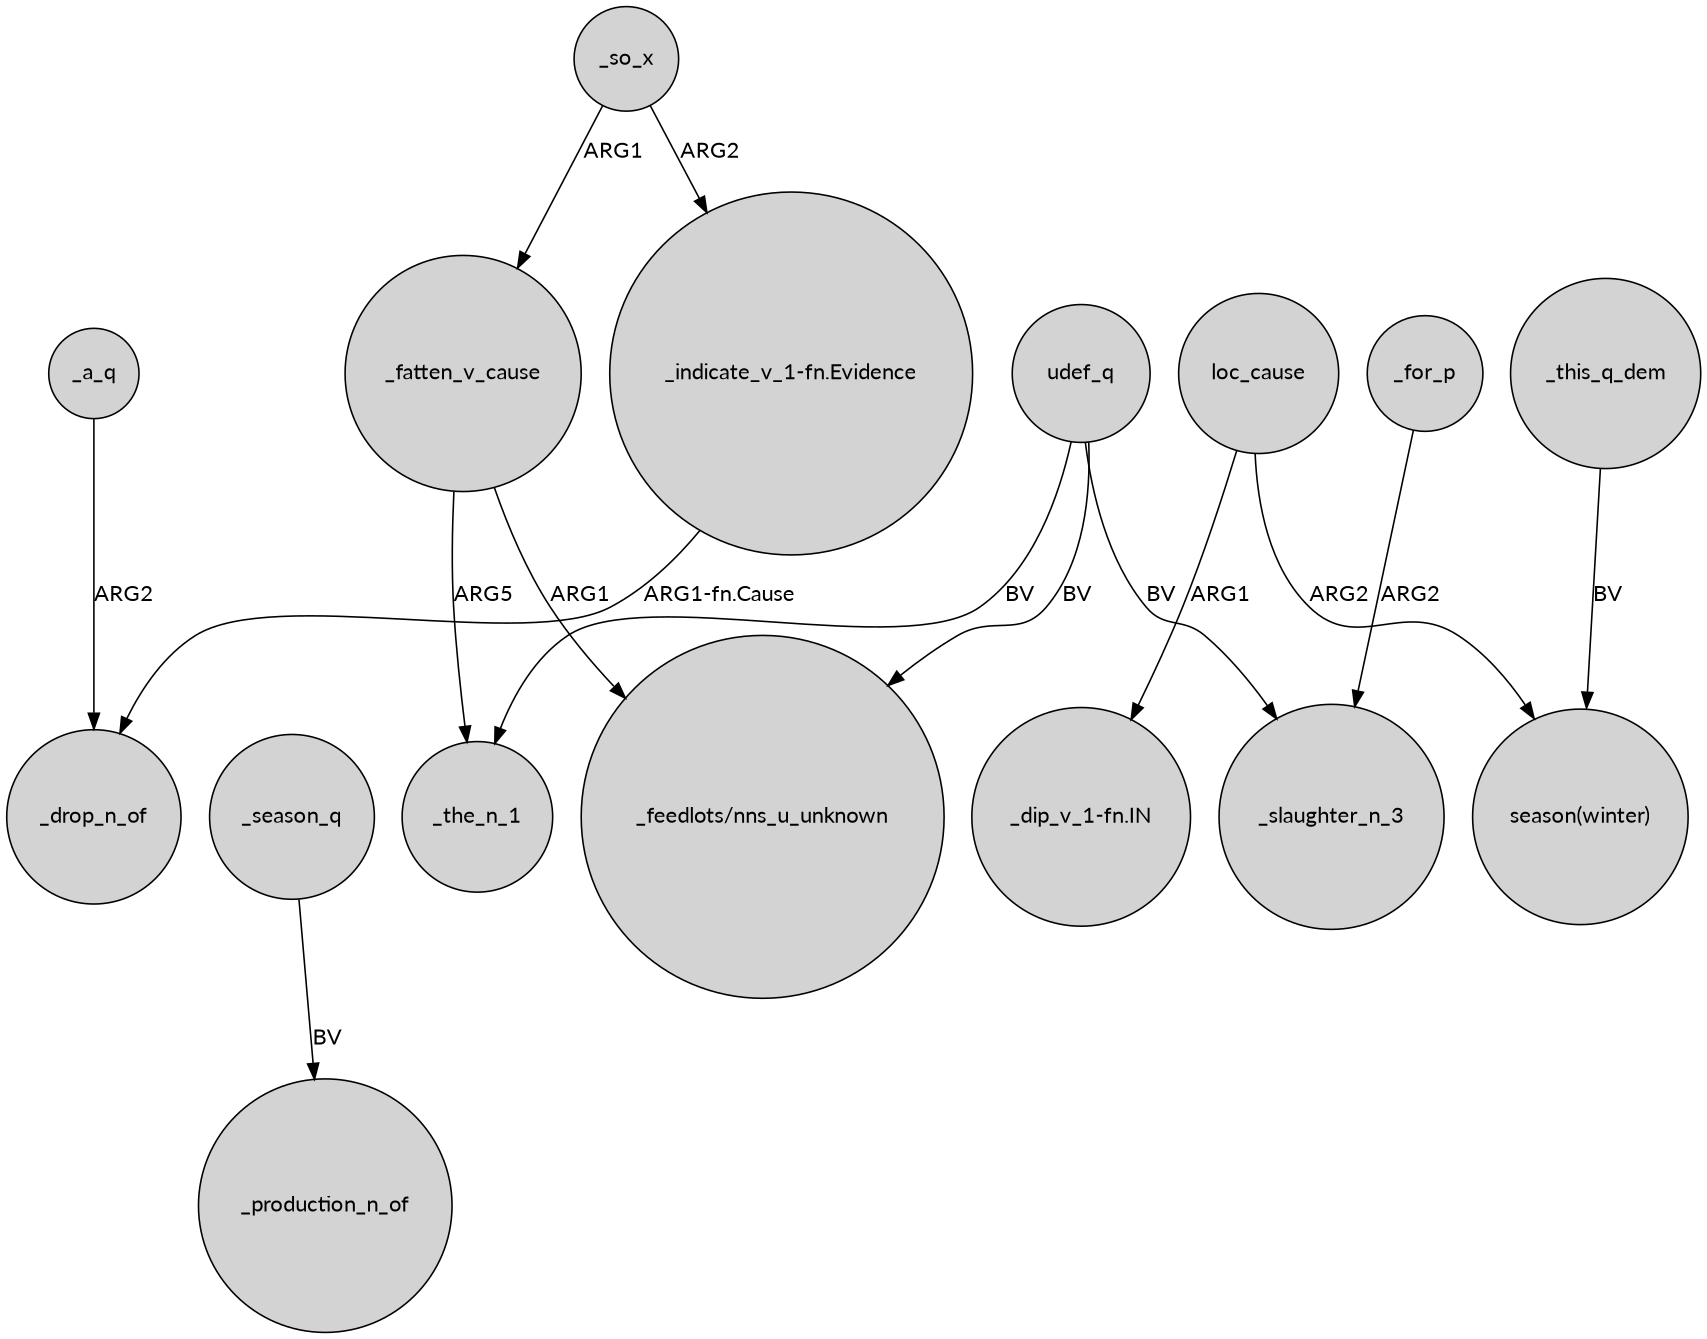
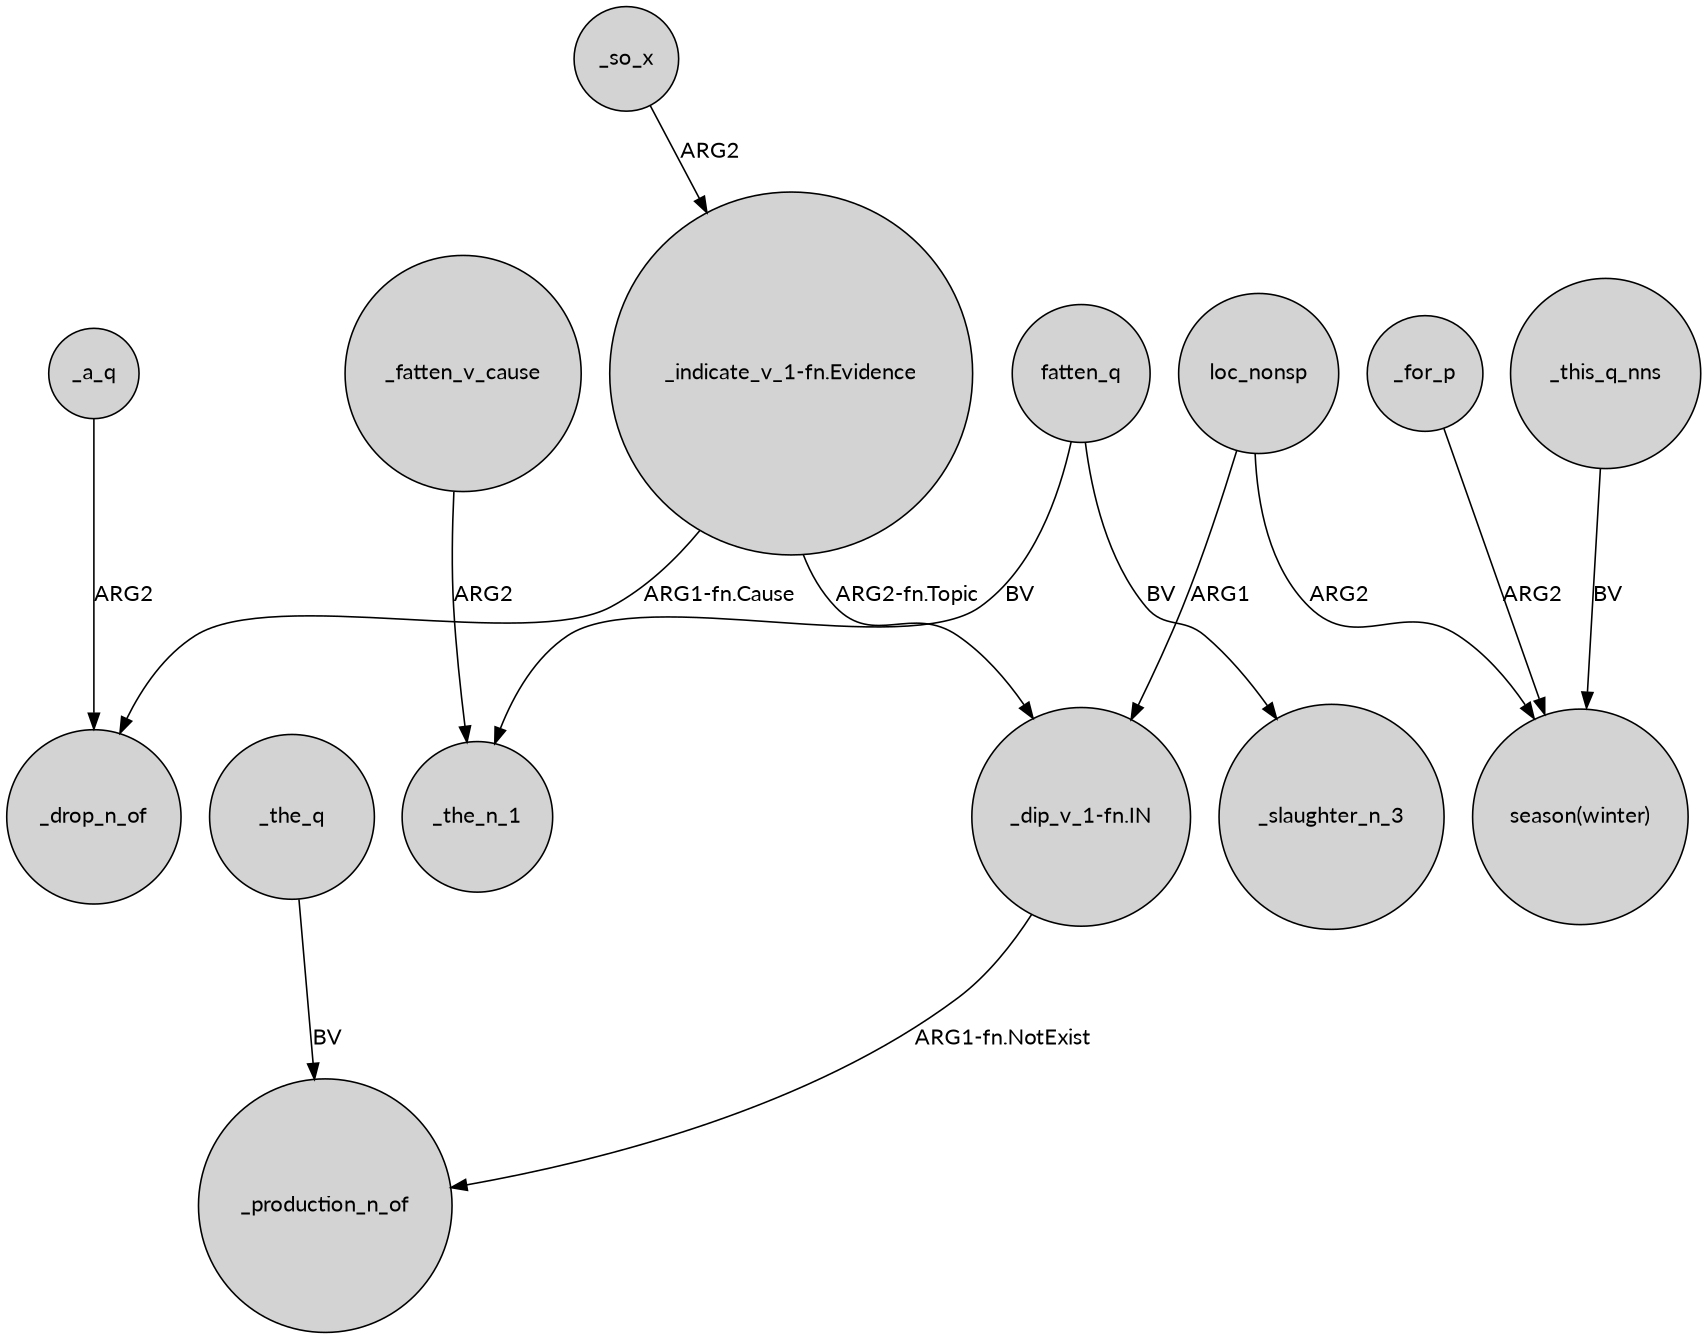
(564, 180) -> none
(1081, 373) -> (1081, 373)
(1259, 373) -> (1259, 373)
(1606, 373) -> (1606, 373)
(1386, 561) -> (1492, 563)
(484, 595) -> (484, 595)
none -> (947, 630)
(292, 817) -> (292, 817)
(763, 817) -> none
none -> (775, 1098)
